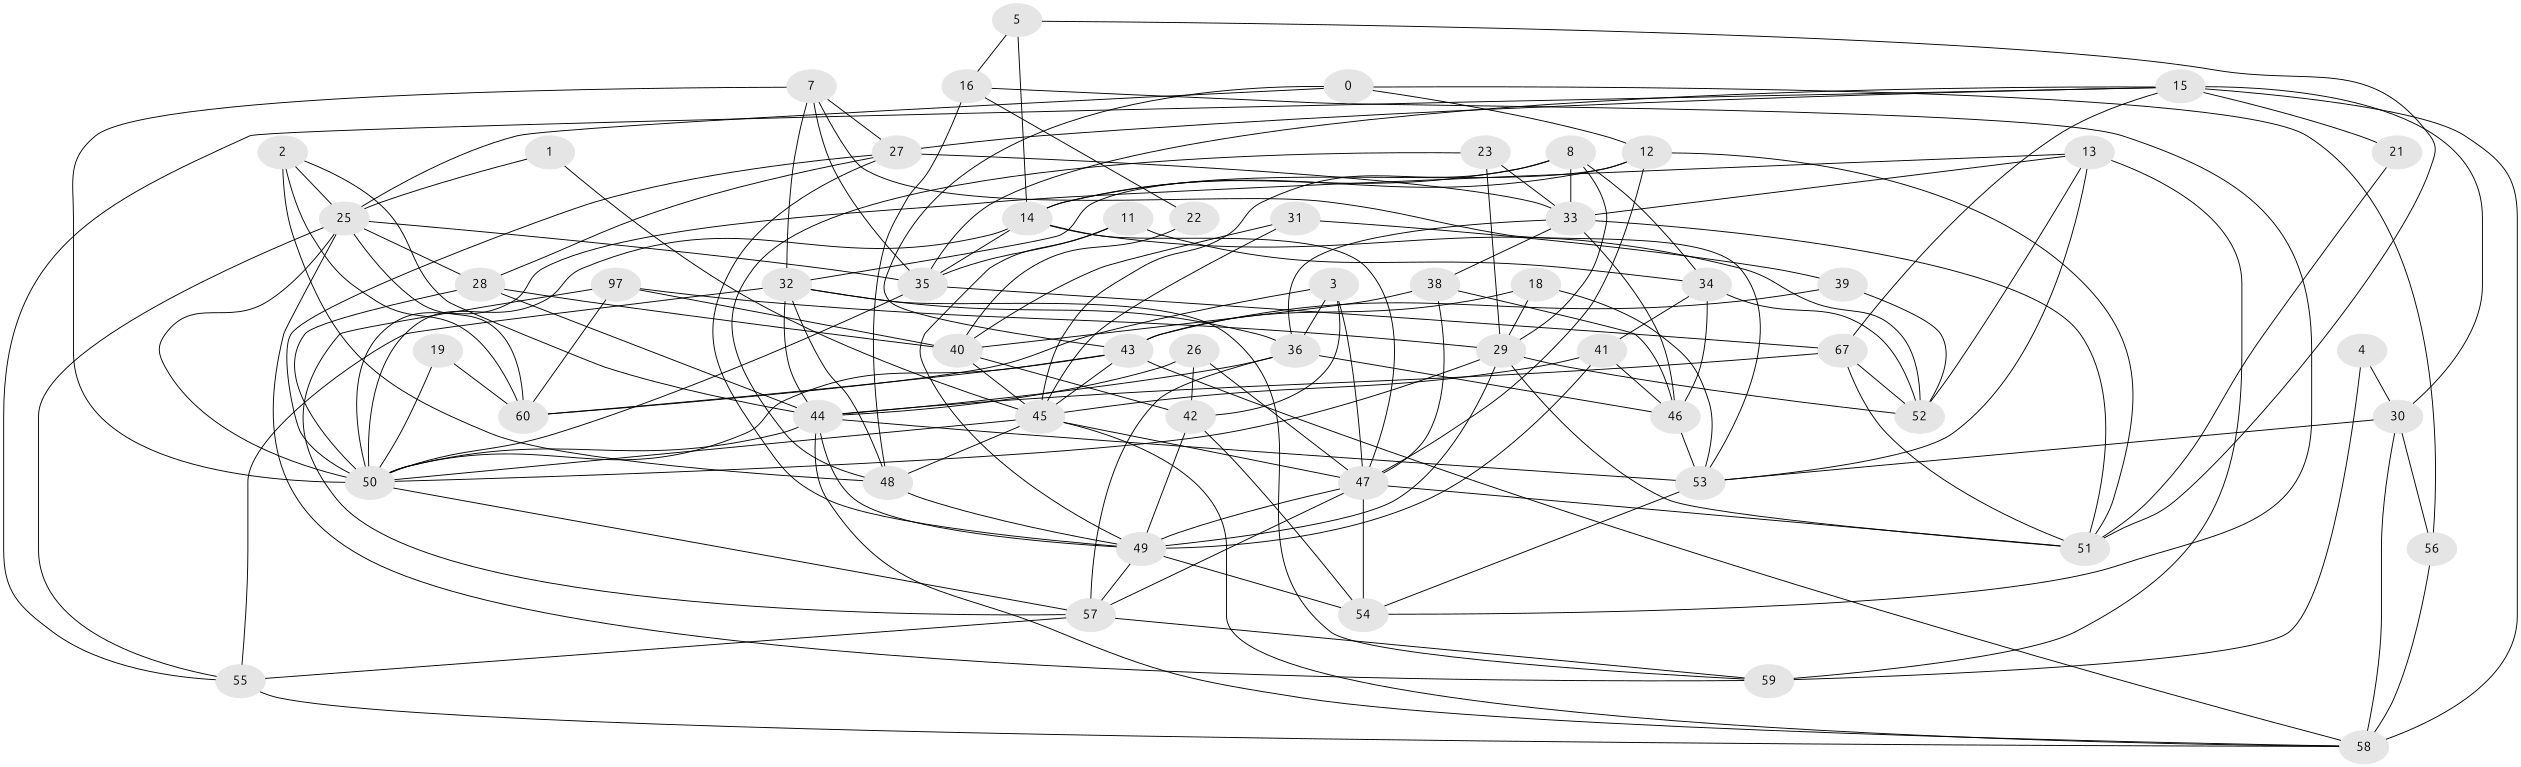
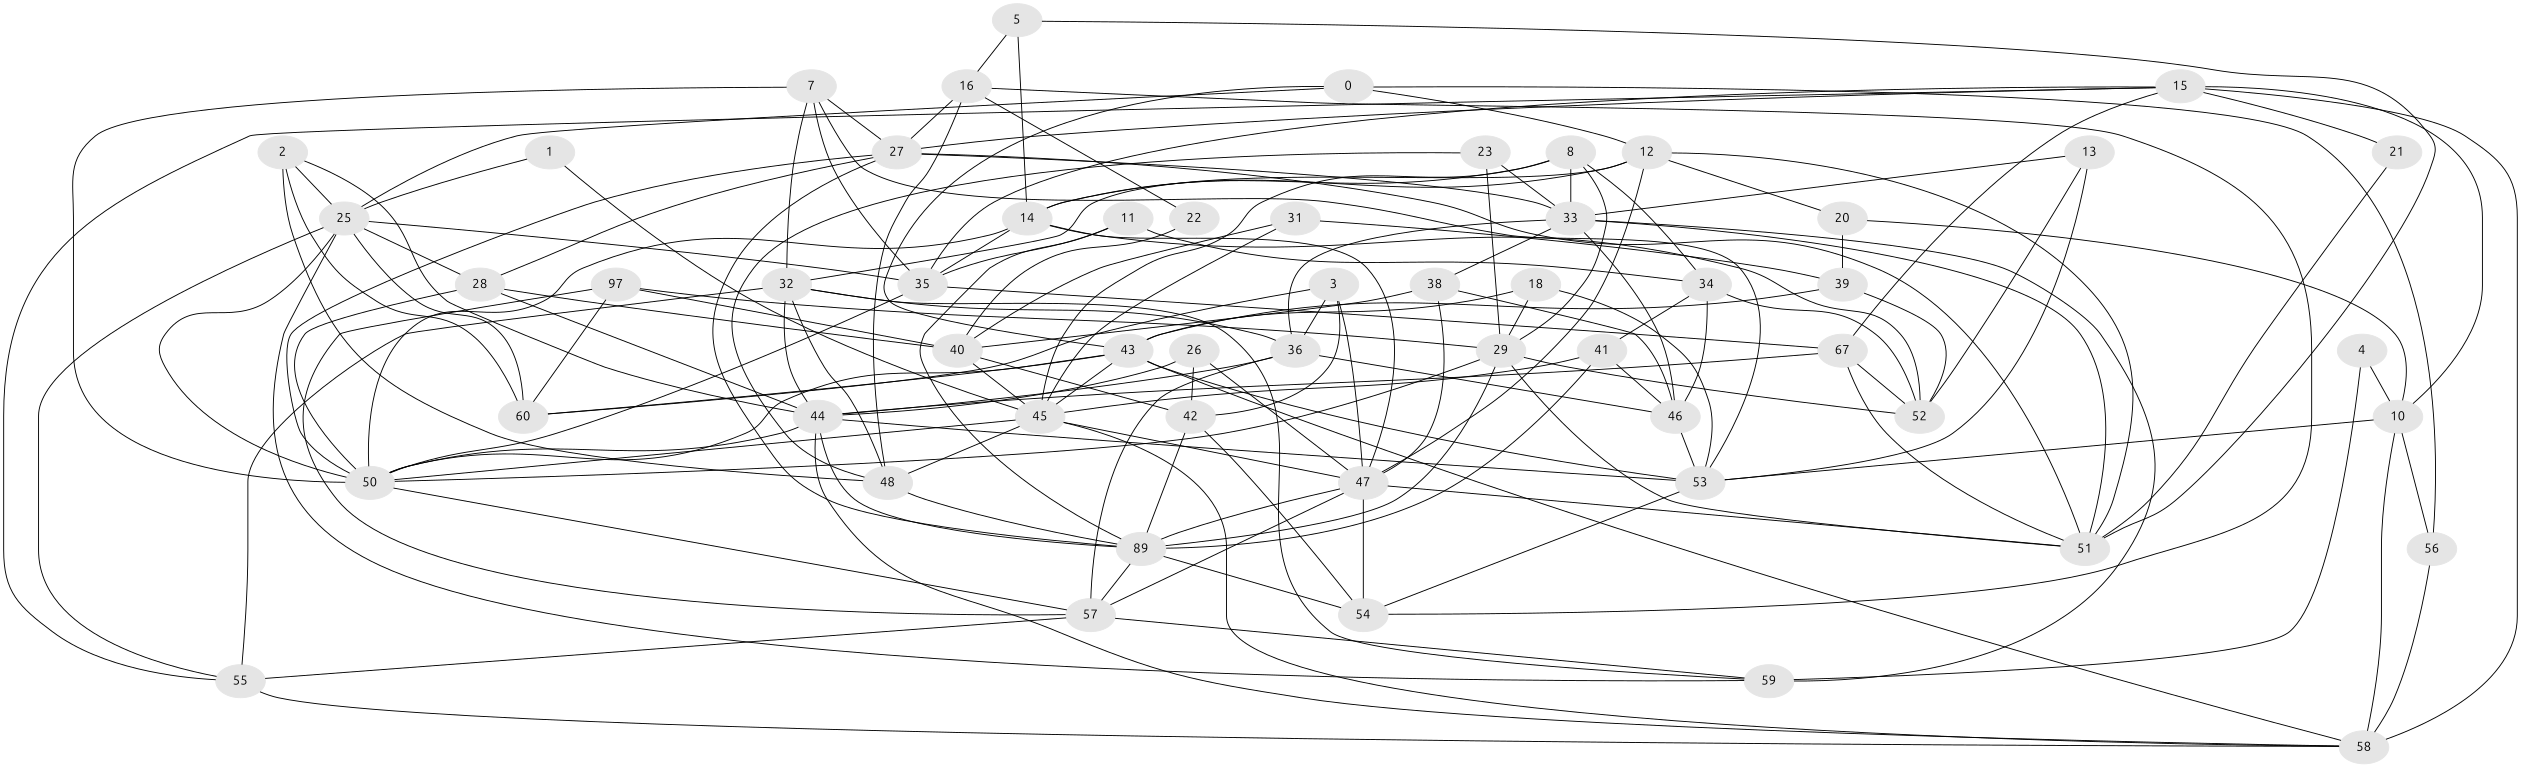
none -> (931, 120)
(1185, 191) -> none
none -> (1474, 214)
none -> (1843, 218)
(438, 351) -> none
(2398, 417) -> (2398, 417)
none -> (1409, 433)
(2199, 532) -> (2122, 367)
(1141, 549) -> (1141, 549)
